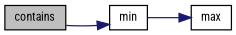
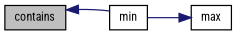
(82, 26) -> (94, 10)
